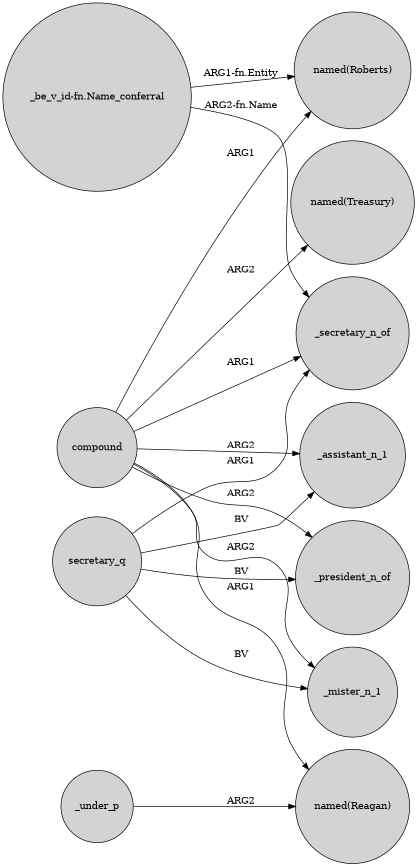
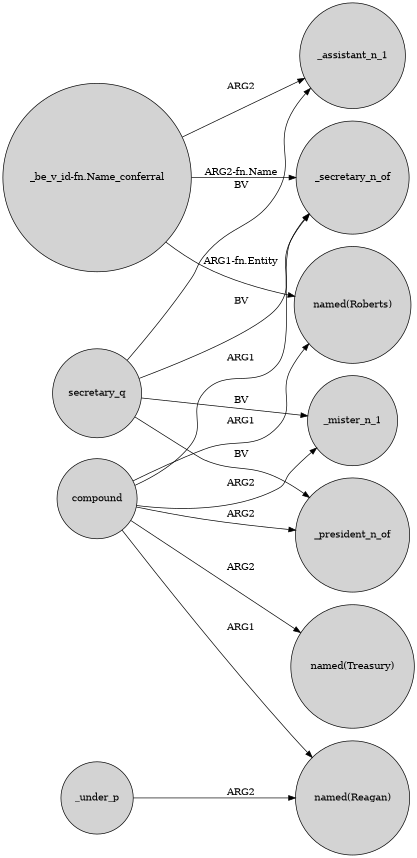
(215, 451) -> (240, 109)
(241, 461) -> (241, 301)
